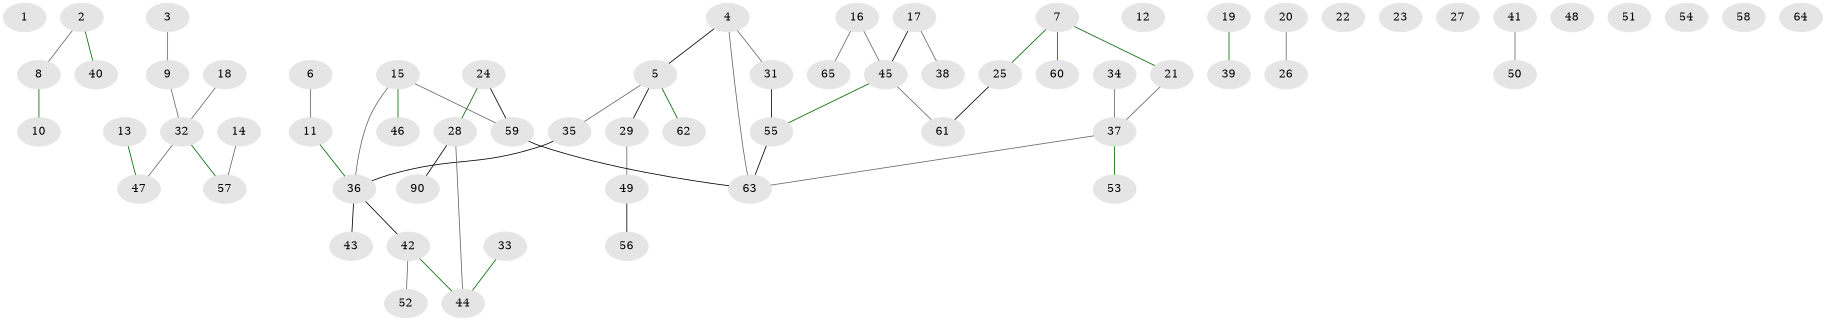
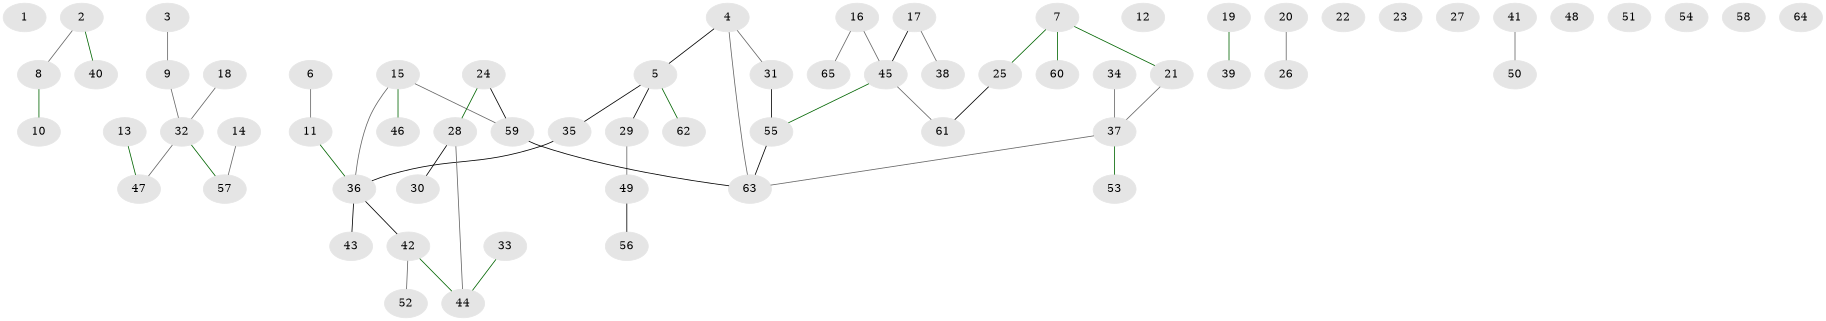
(612, 103) -> (612, 103)
(418, 189) -> (418, 189)
